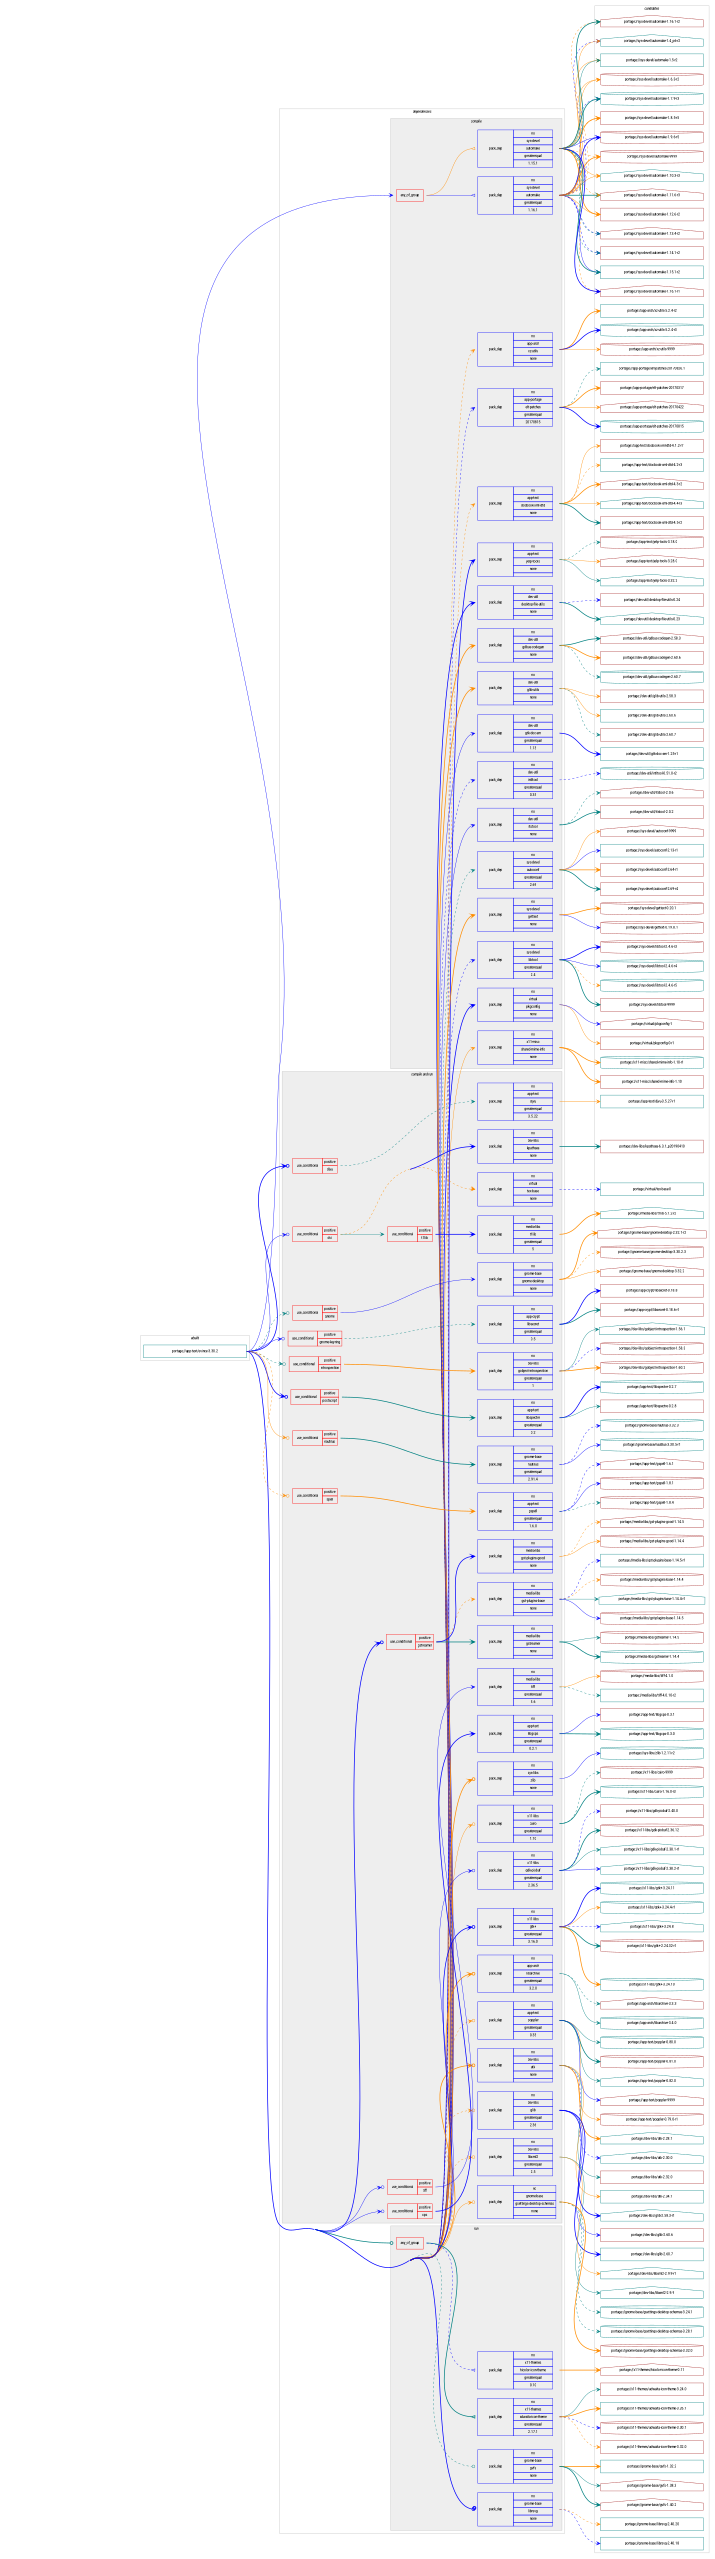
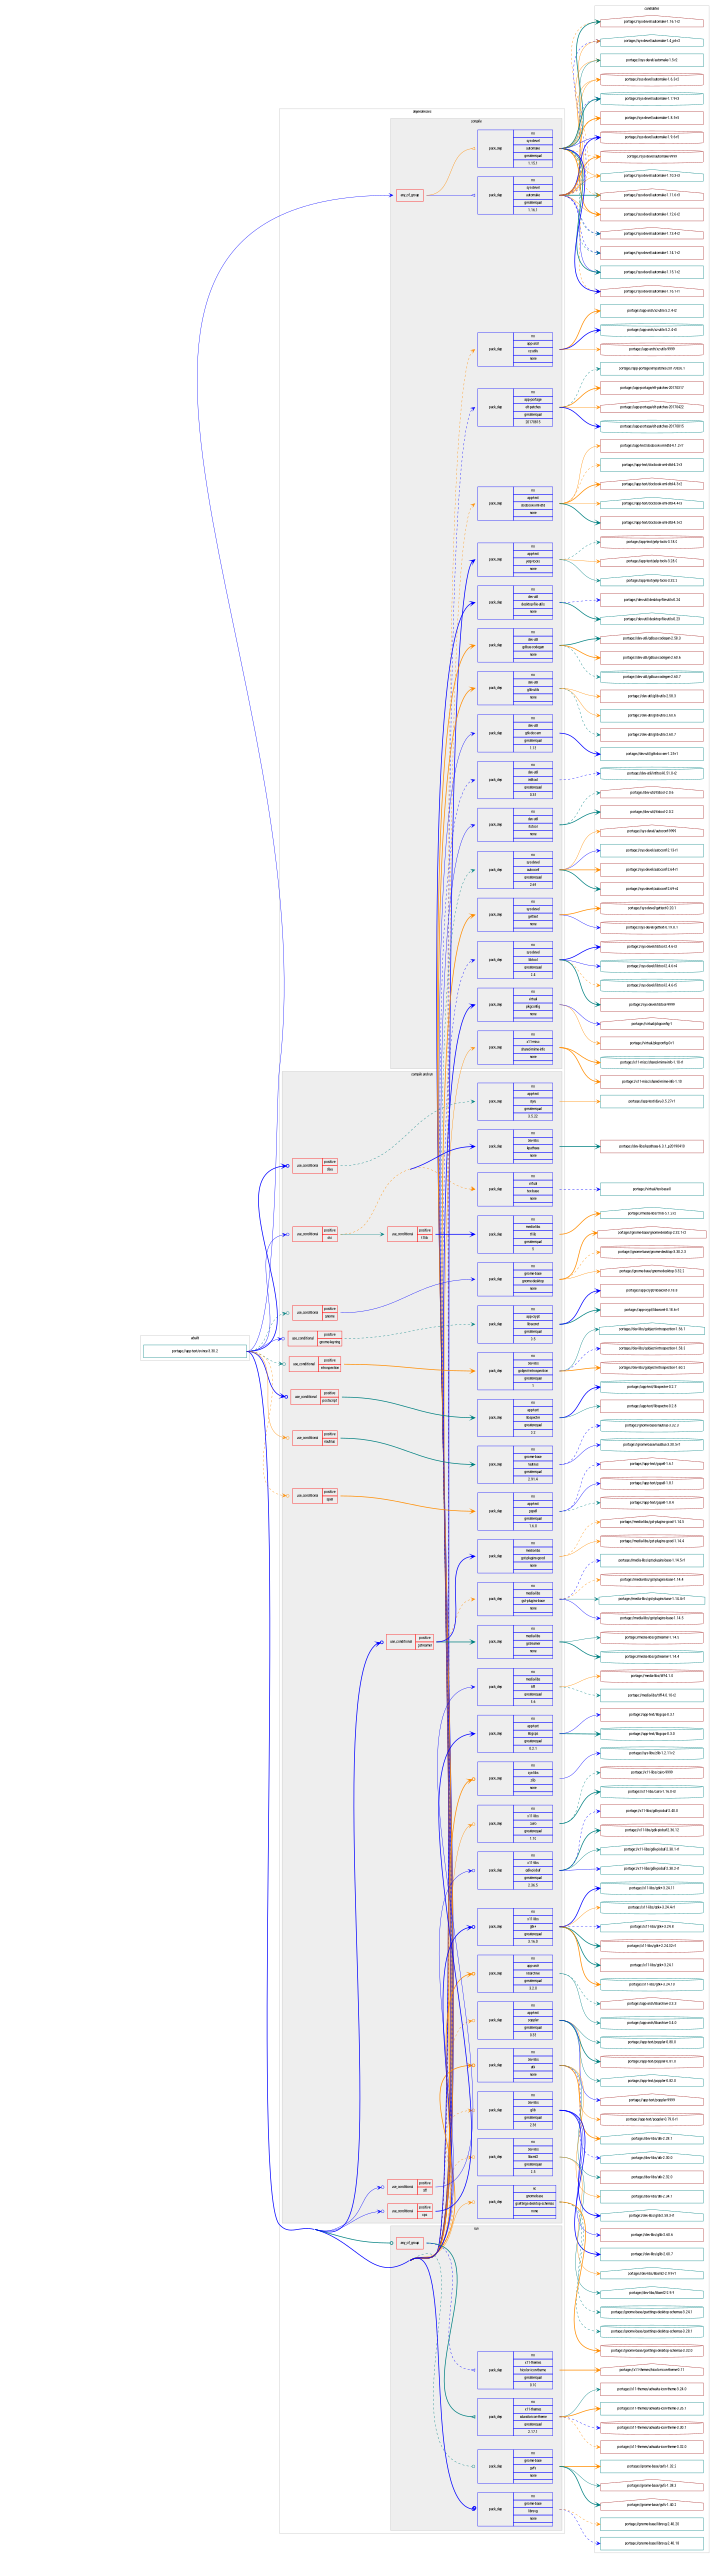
none -> (652, 1965)
